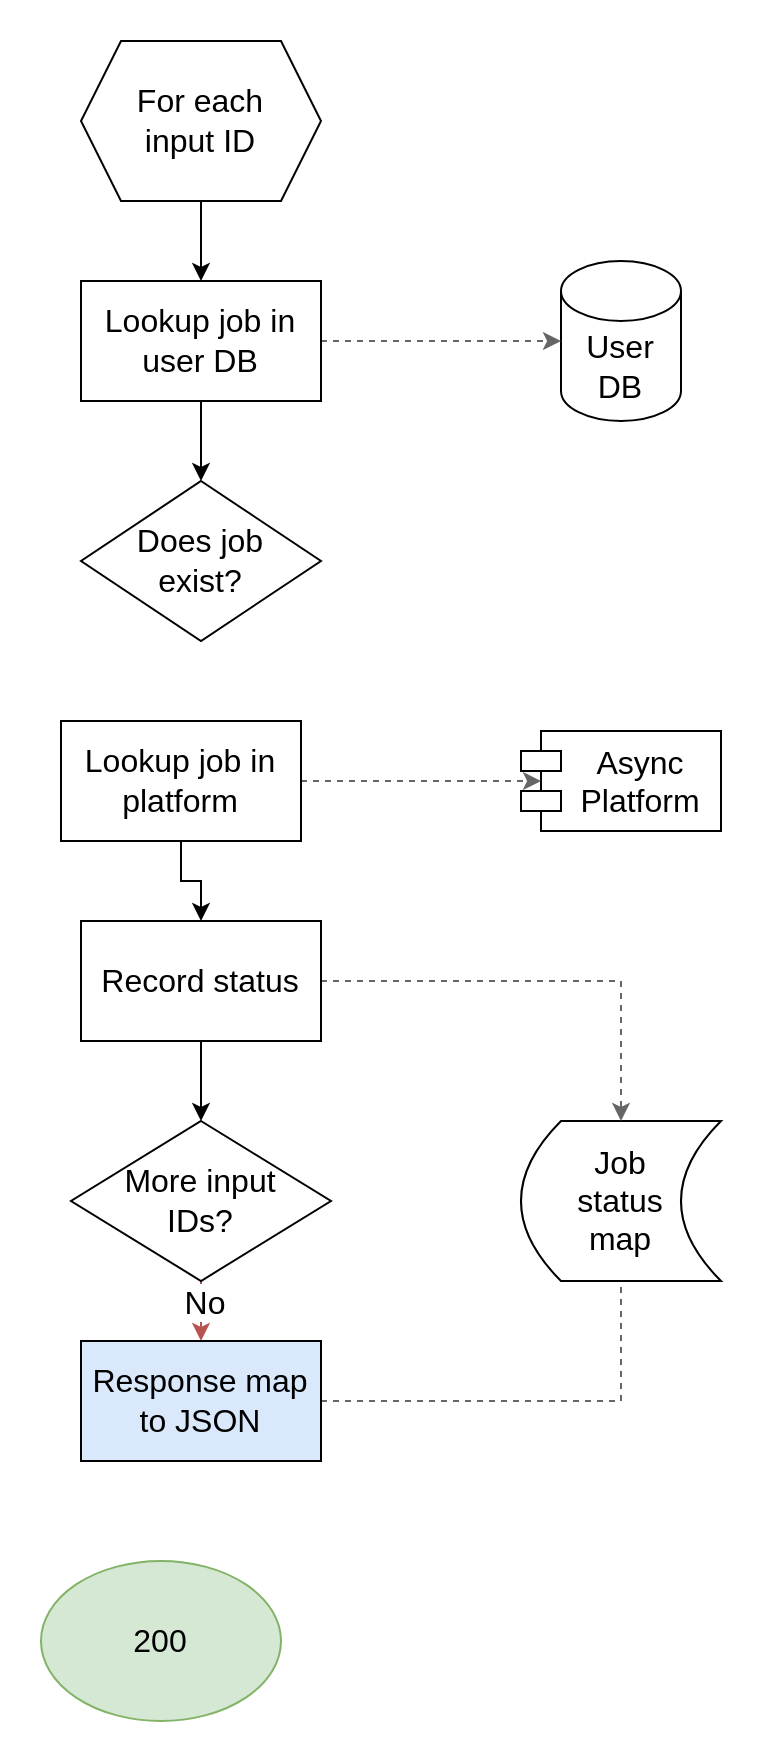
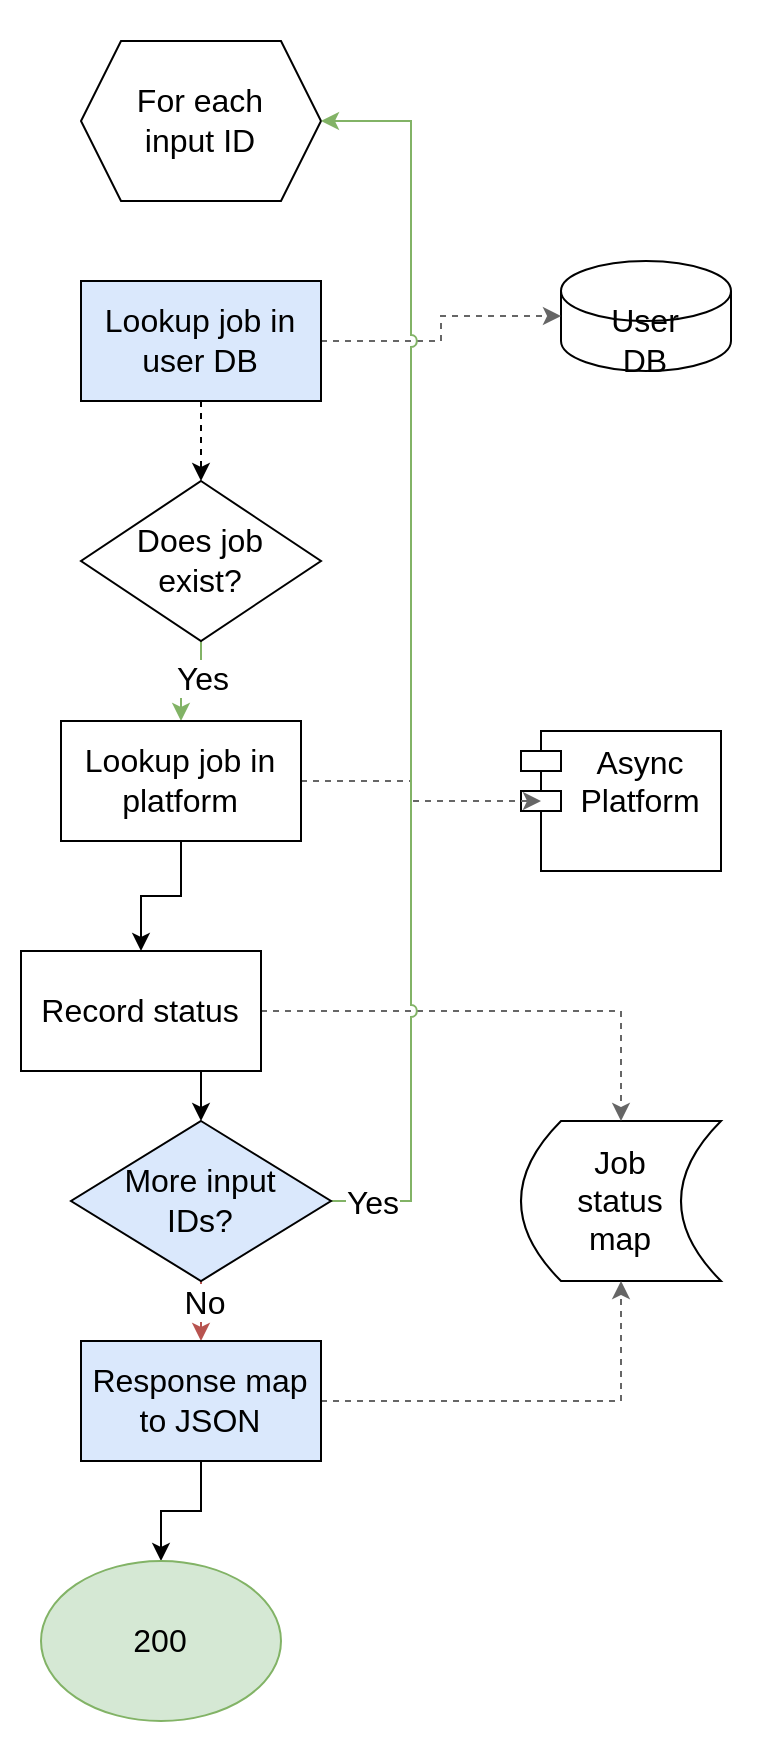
(201, 234) -> none
(201, 341) -> (201, 341)
(621, 341) -> (646, 316)
none -> (411, 411)
(201, 433) -> (201, 433)
none -> (197, 681)
(621, 781) -> (621, 801)
(201, 981) -> (141, 1011)
(201, 1201) -> (201, 1201)
(621, 1289) -> (621, 1296)
none -> (188, 1511)
